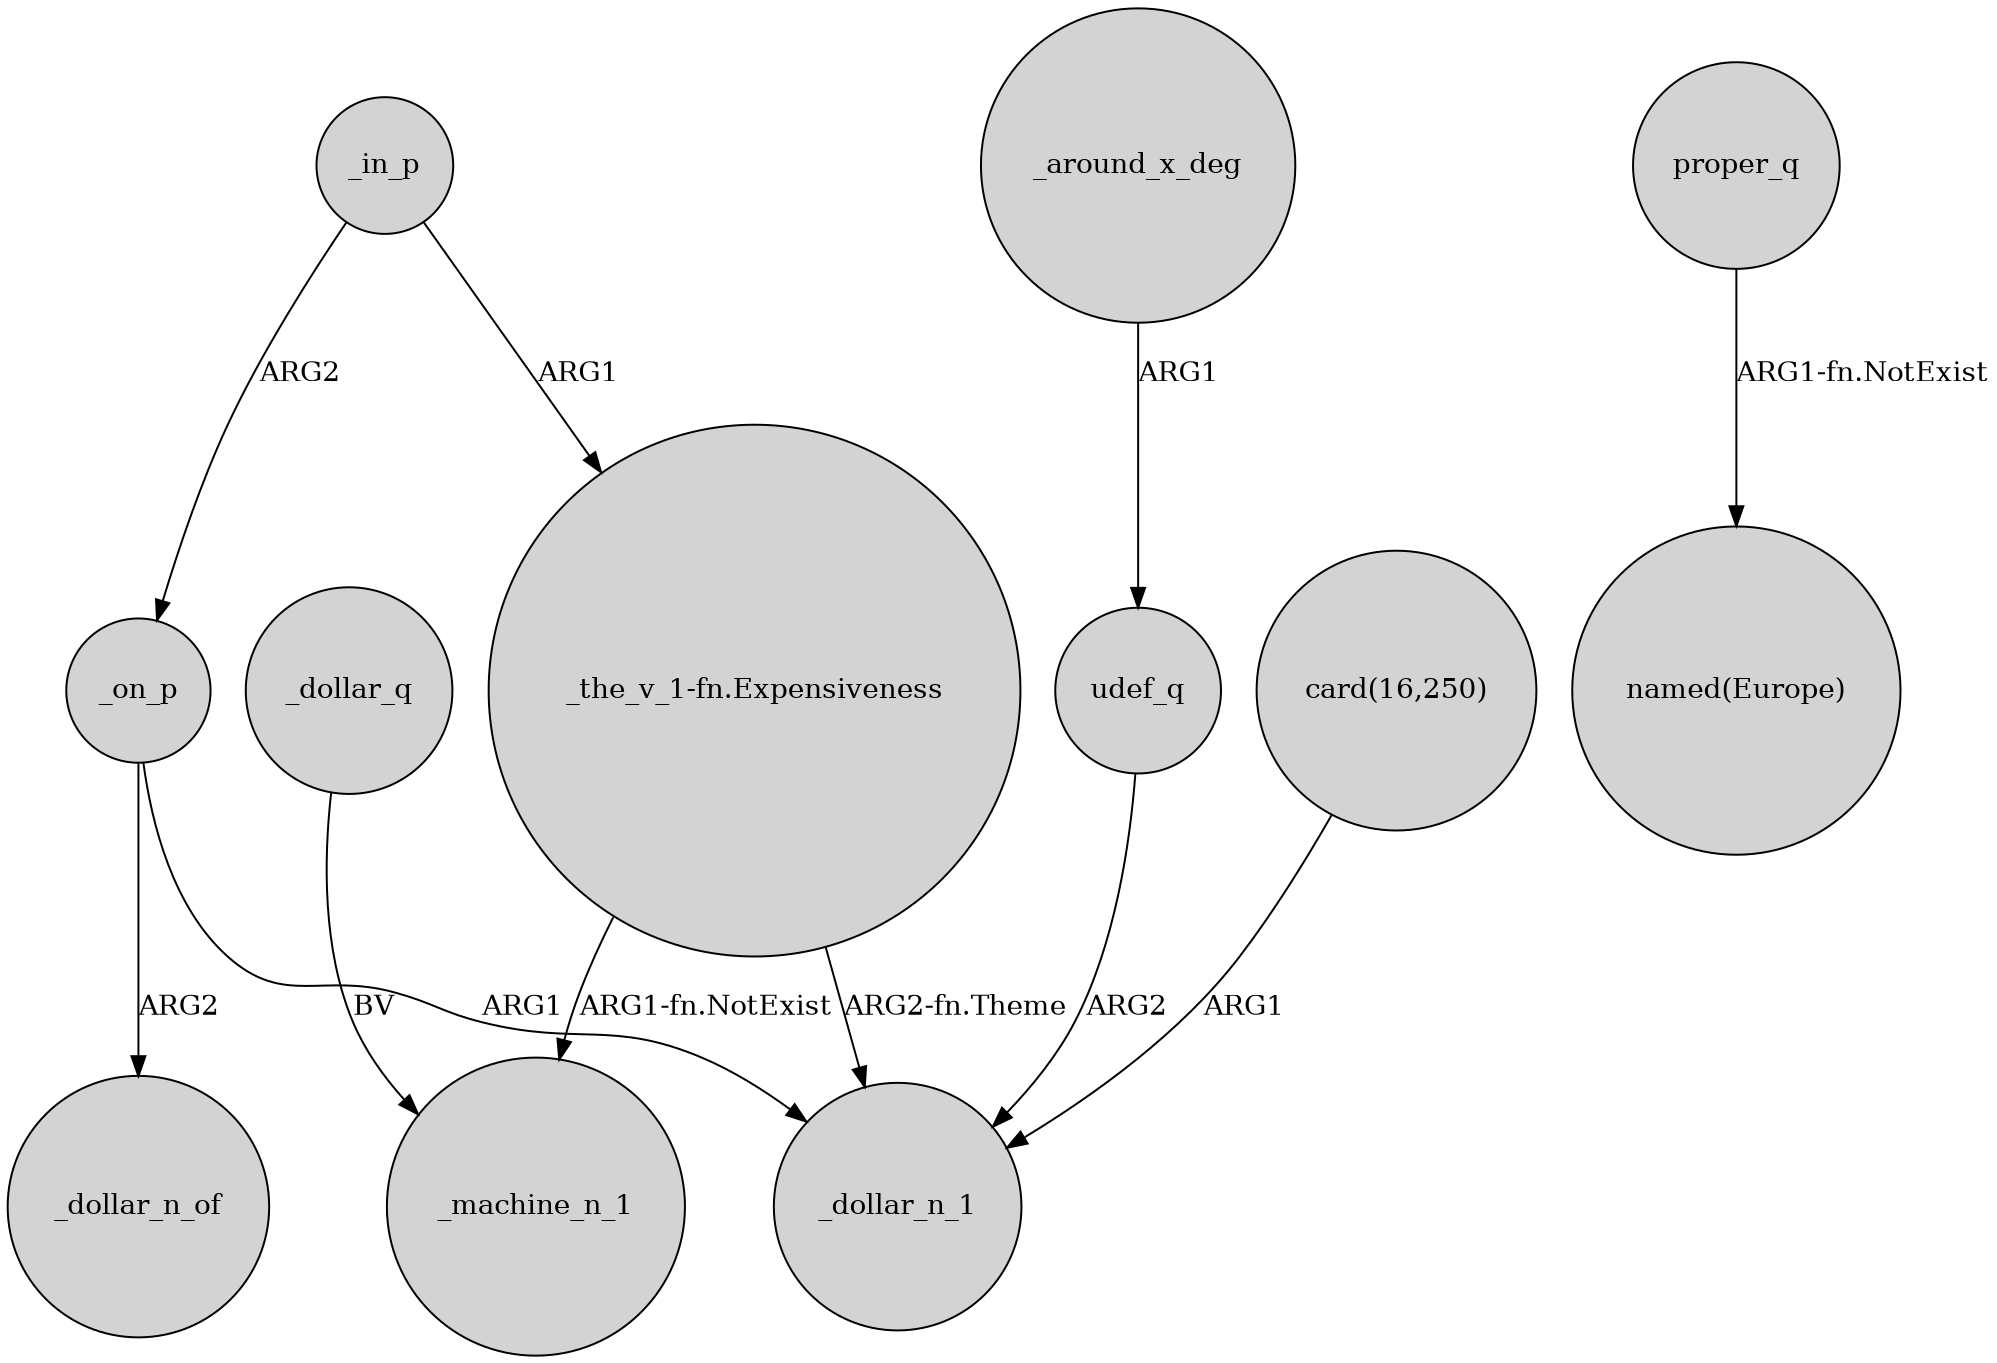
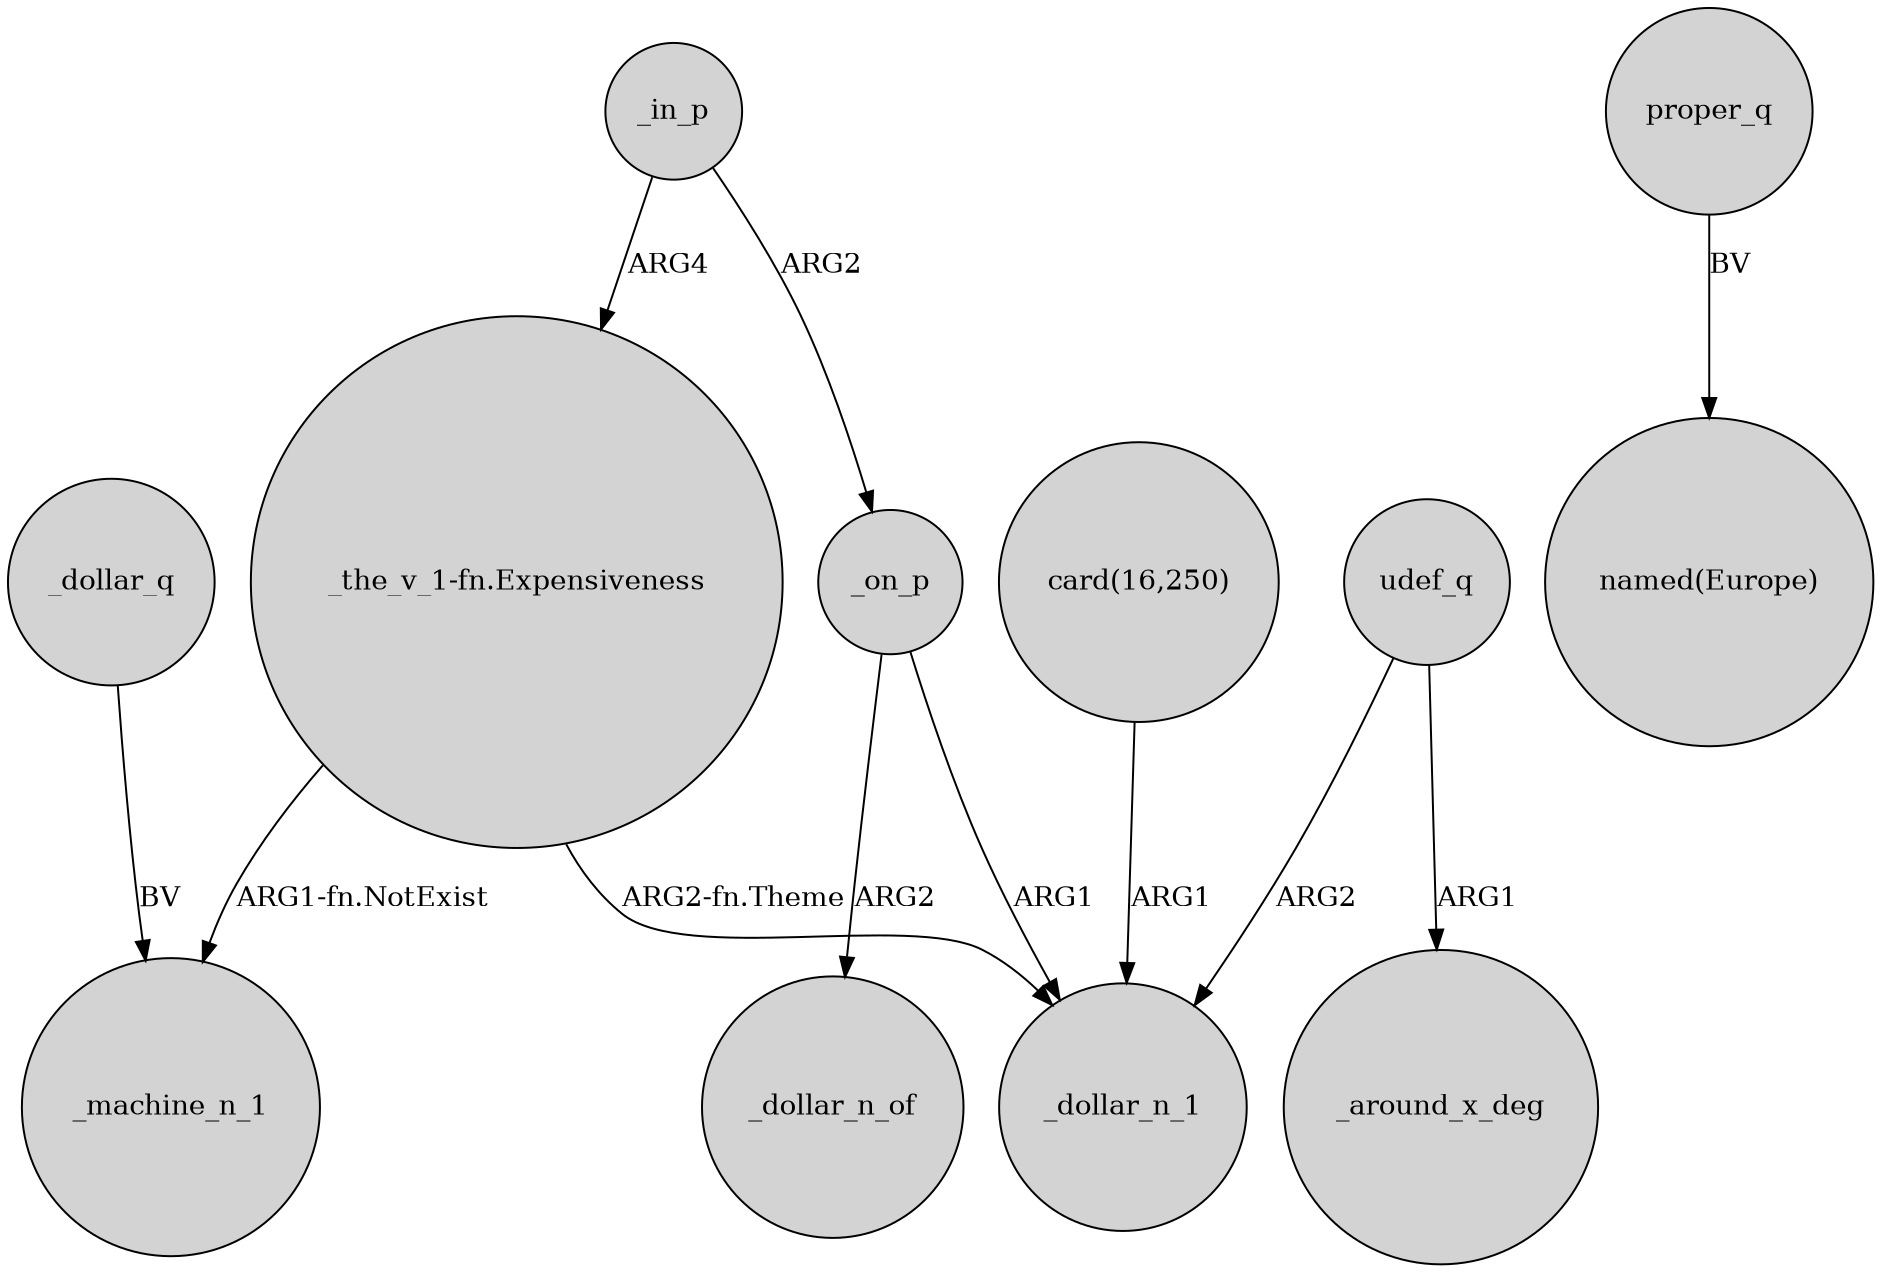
(579, 374) -> (669, 265)
(1863, 374) -> (1730, 265)
(1138, 455) -> (1433, 797)
